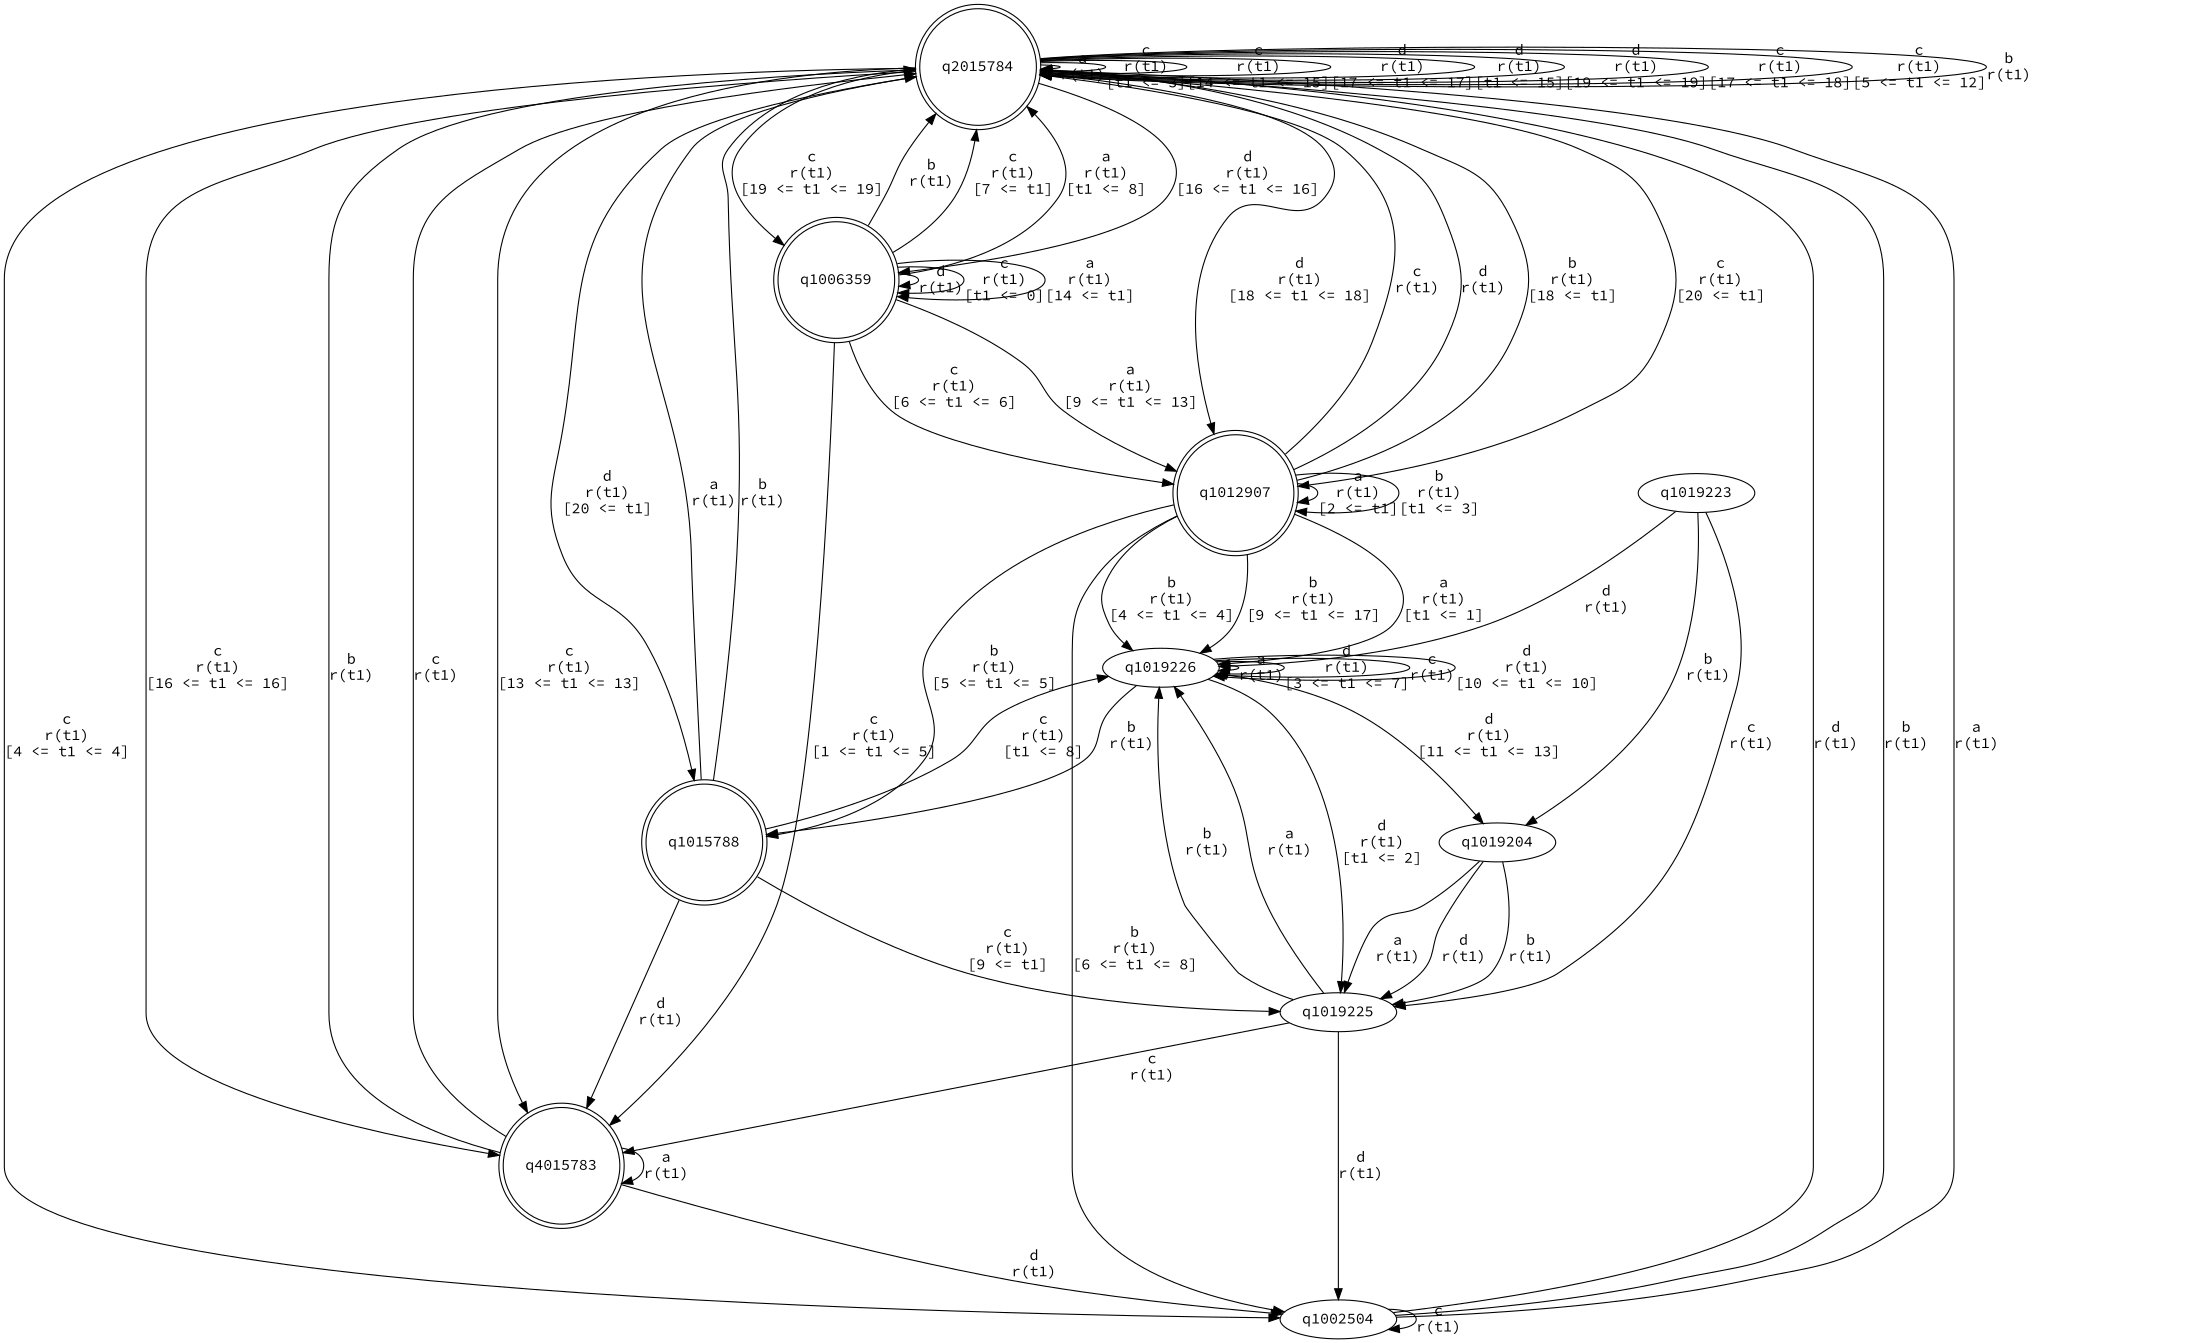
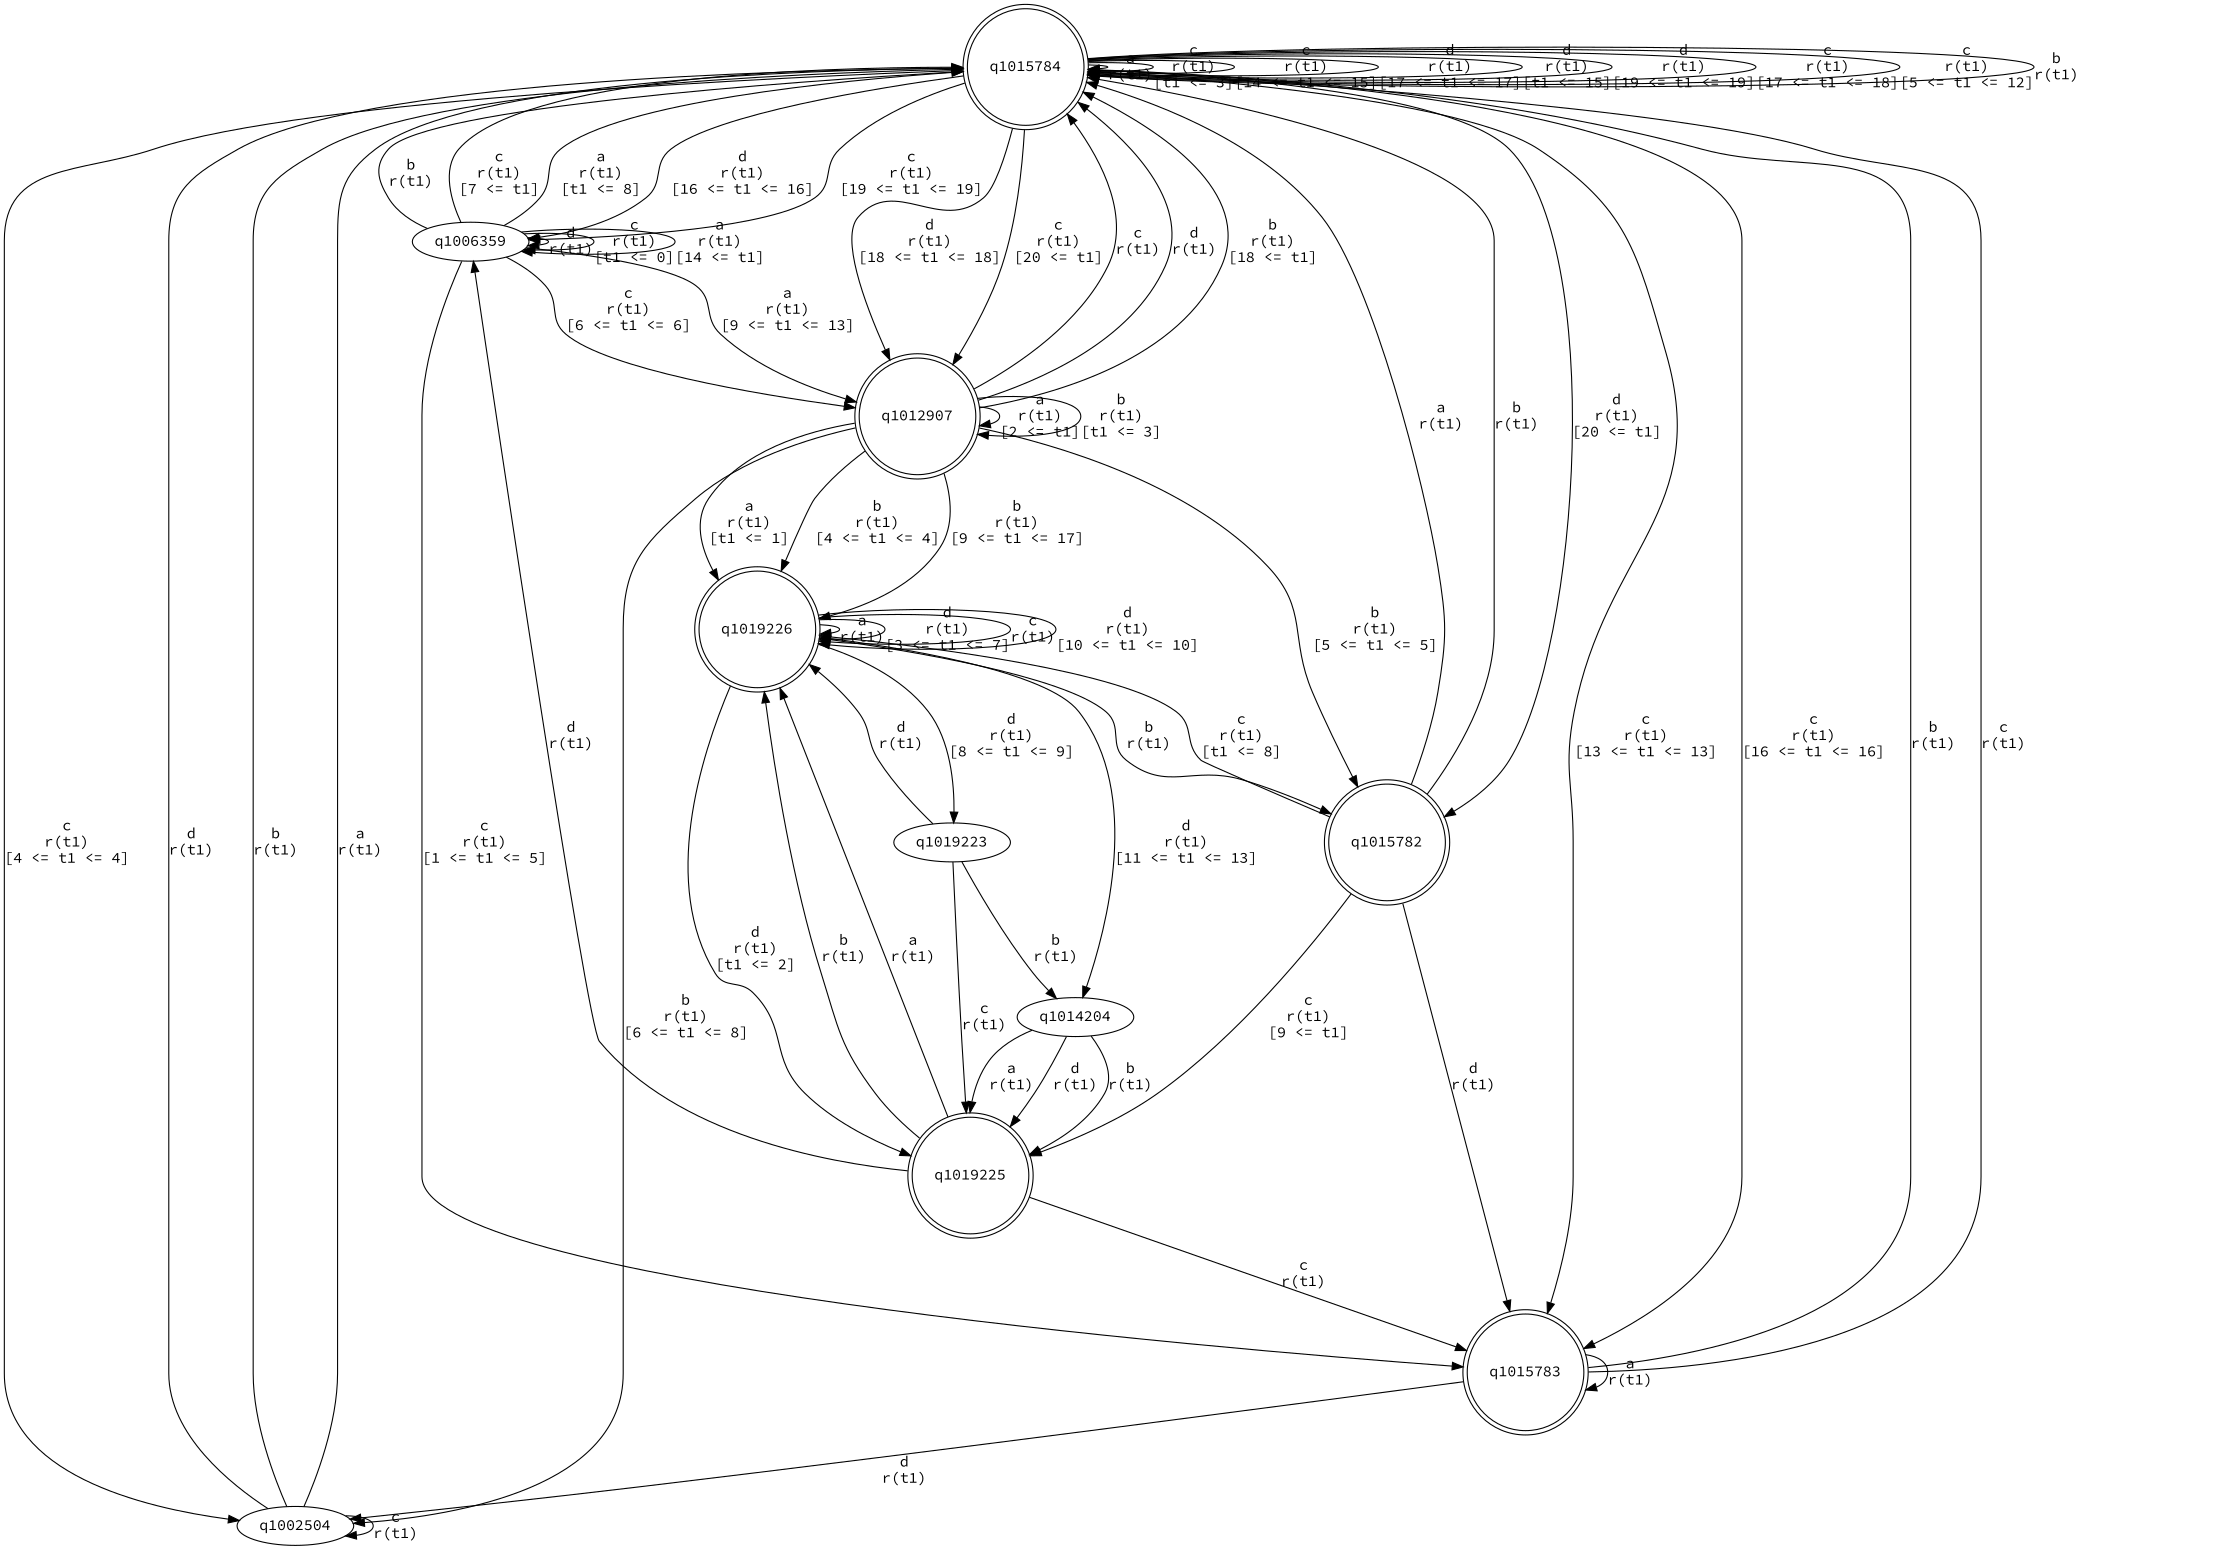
(978, 67) -> (1026, 67)
(836, 280) -> (471, 242)
(1161, 668) -> (757, 629)
none -> (920, 702)
(704, 842) -> (1387, 842)
(1497, 842) -> (1075, 1017)
(1338, 1012) -> (971, 1175)
(1338, 1160) -> (560, 827)
(562, 1166) -> (1526, 1372)
